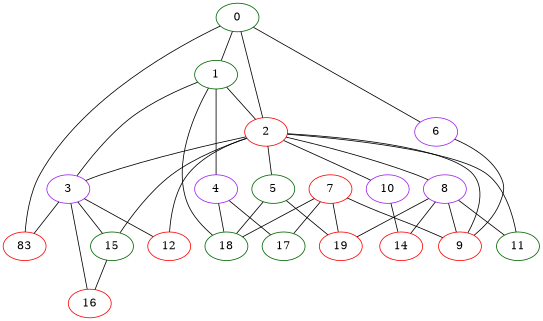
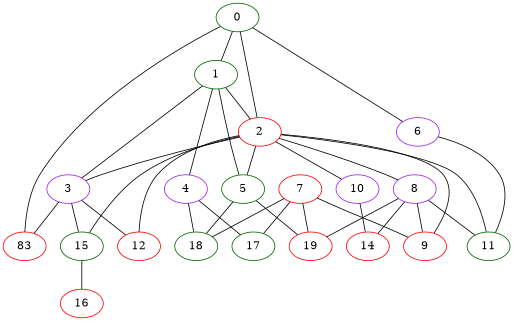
(183, 160) -> (228, 132)
(502, 181) -> (496, 169)
(79, 246) -> none
